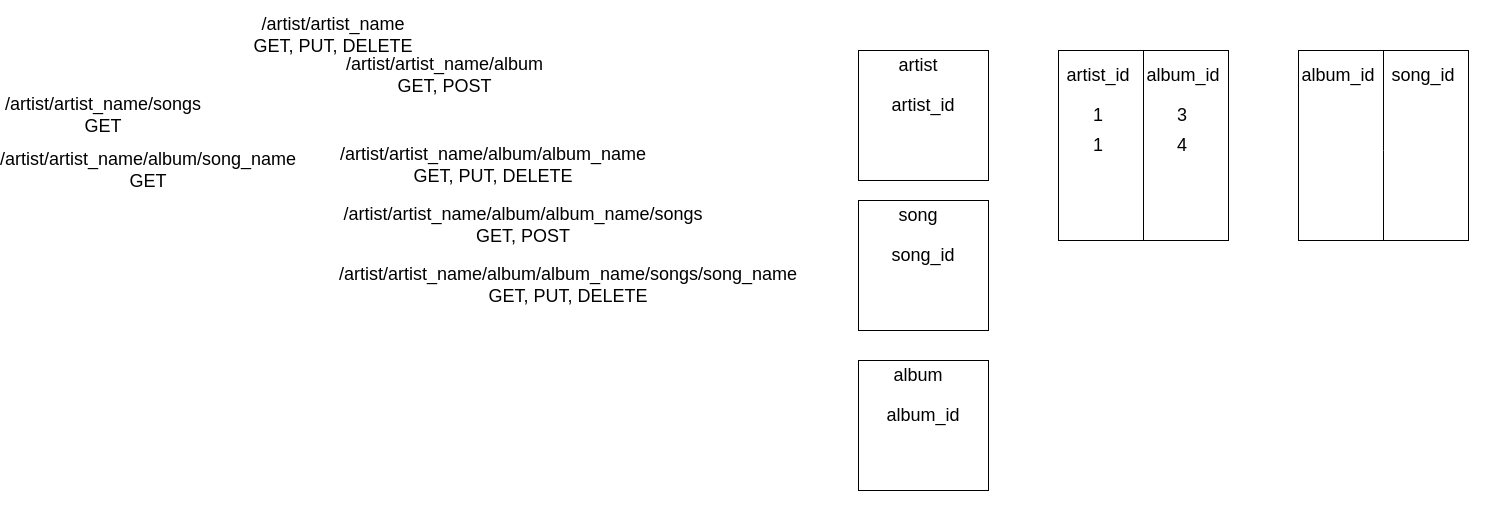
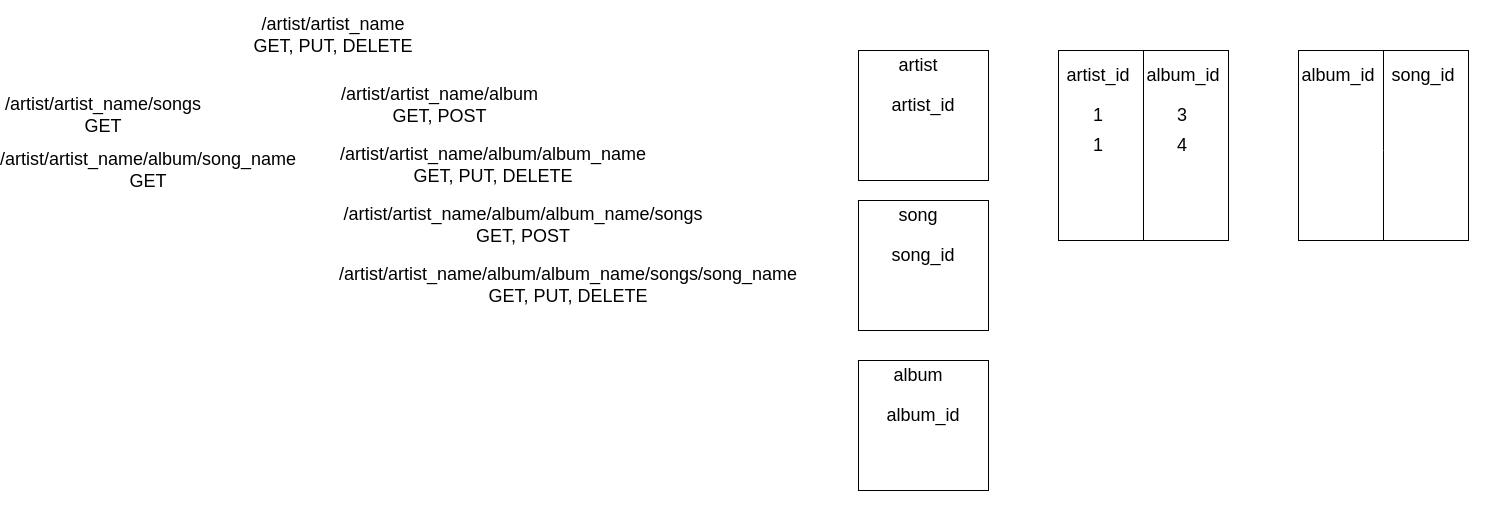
(445, 76) -> (440, 106)
